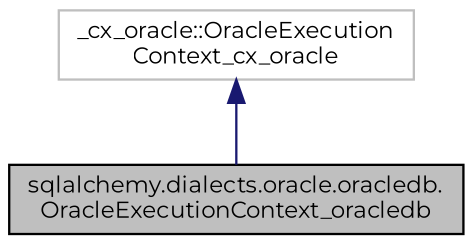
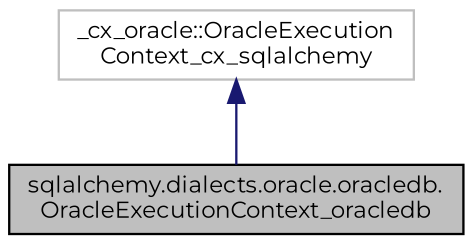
(236, 45) -> (236, 45)
